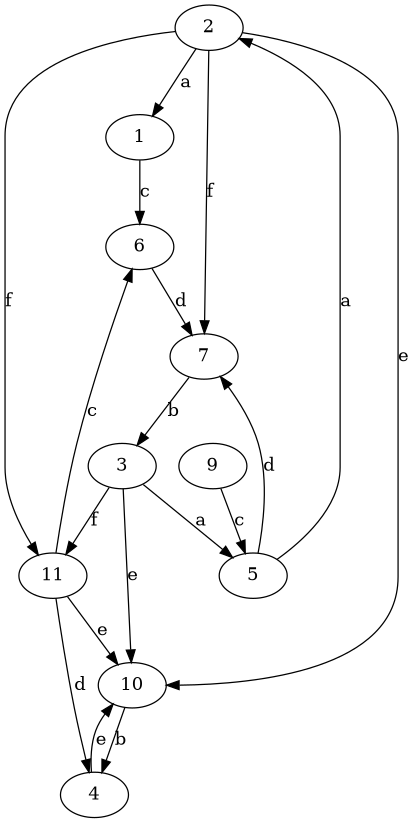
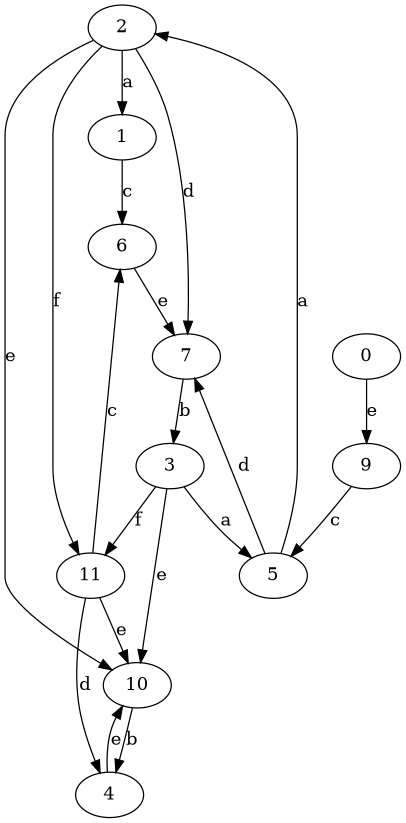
(210, 192) -> (189, 192)
(181, 302) -> (163, 302)
none -> (367, 357)
